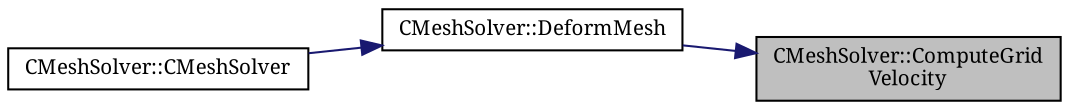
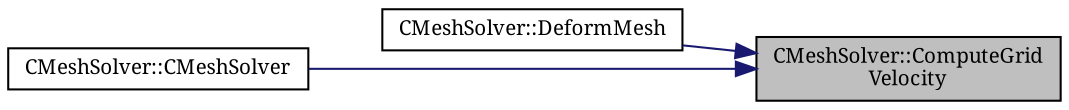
(335, 50) -> (522, 69)
